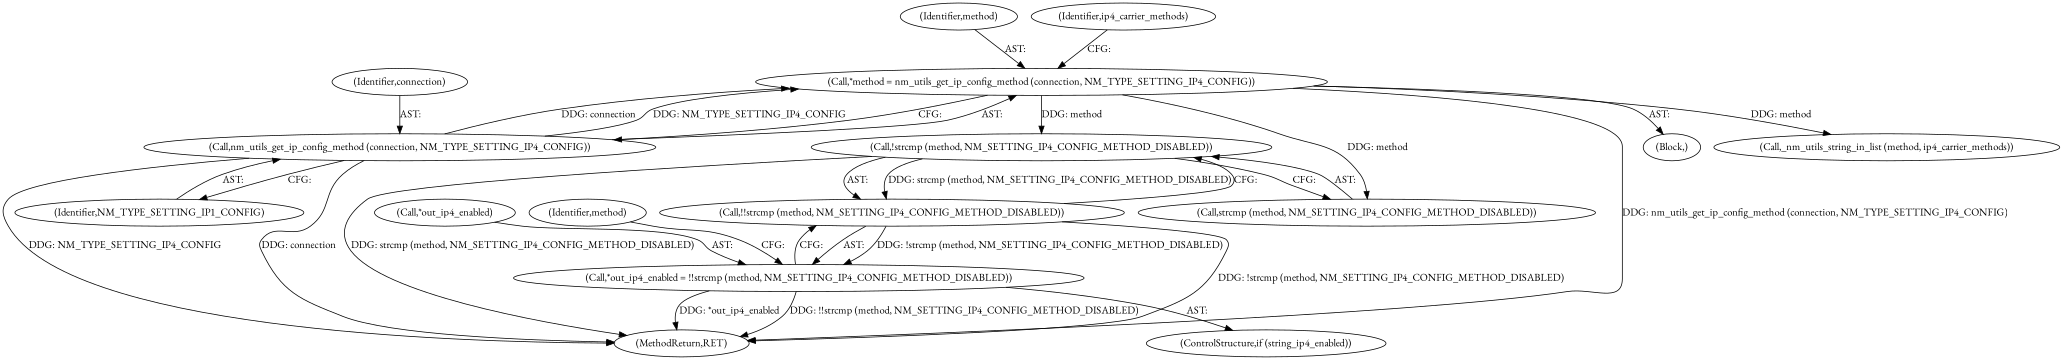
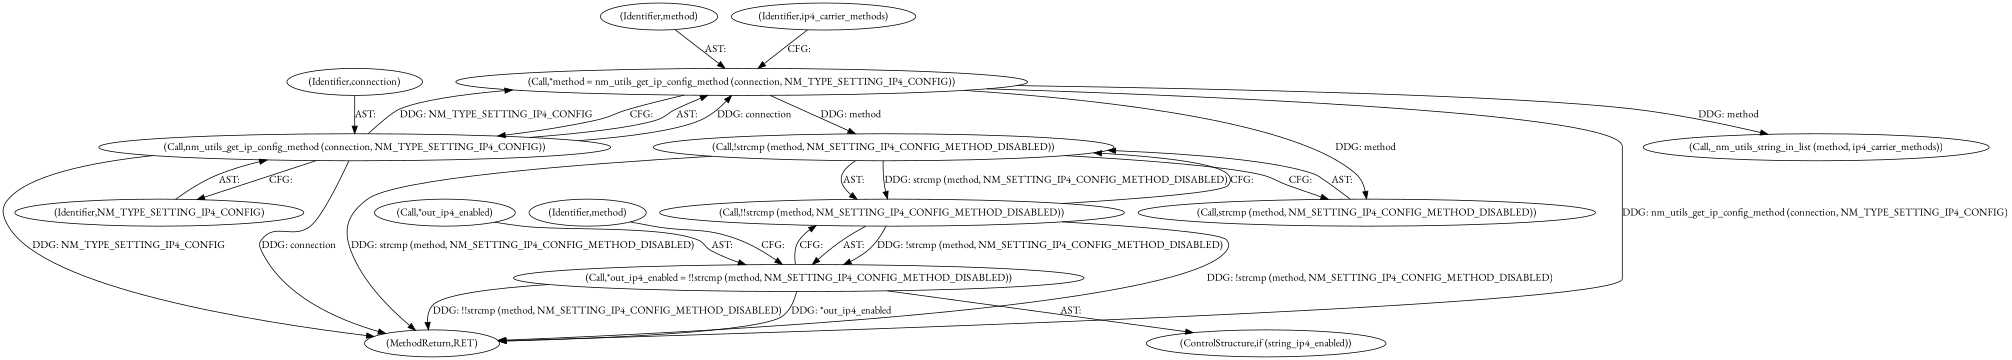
(1672, 147) -> none
(159, 213) -> (159, 213)
